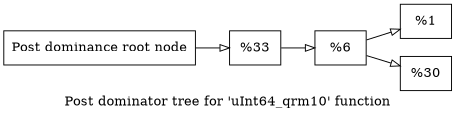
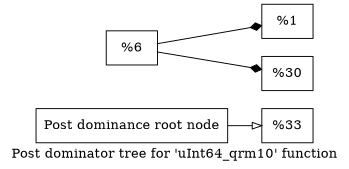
(379, 36) -> (204, 36)
(293, 48) -> none
(379, 59) -> (204, 60)
